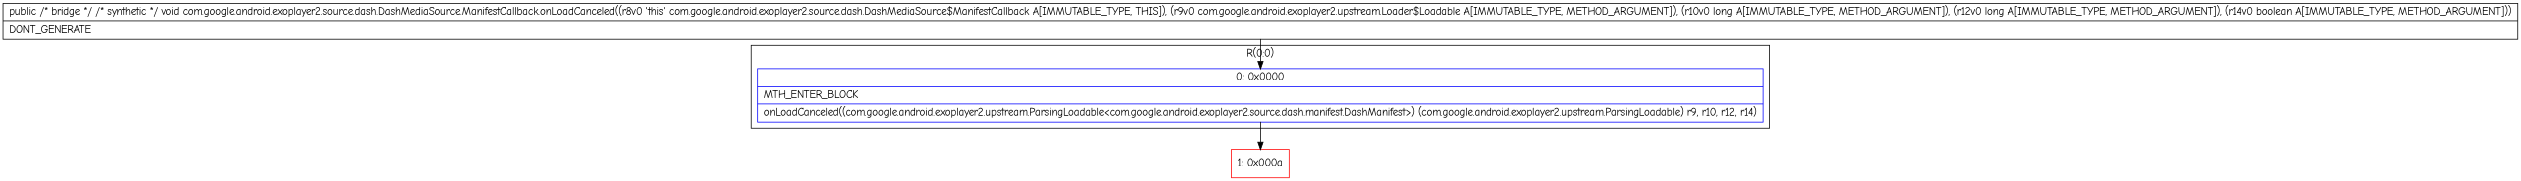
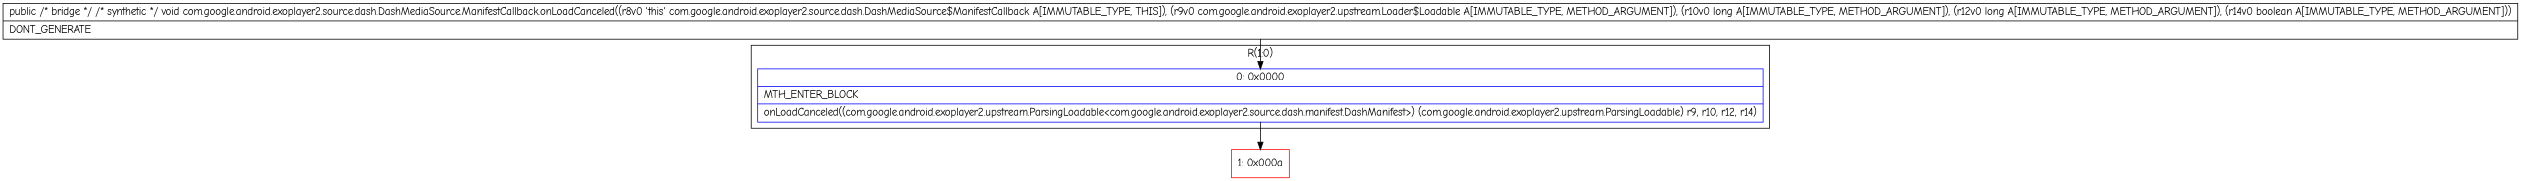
(1260, 54) -> (1260, 54)
